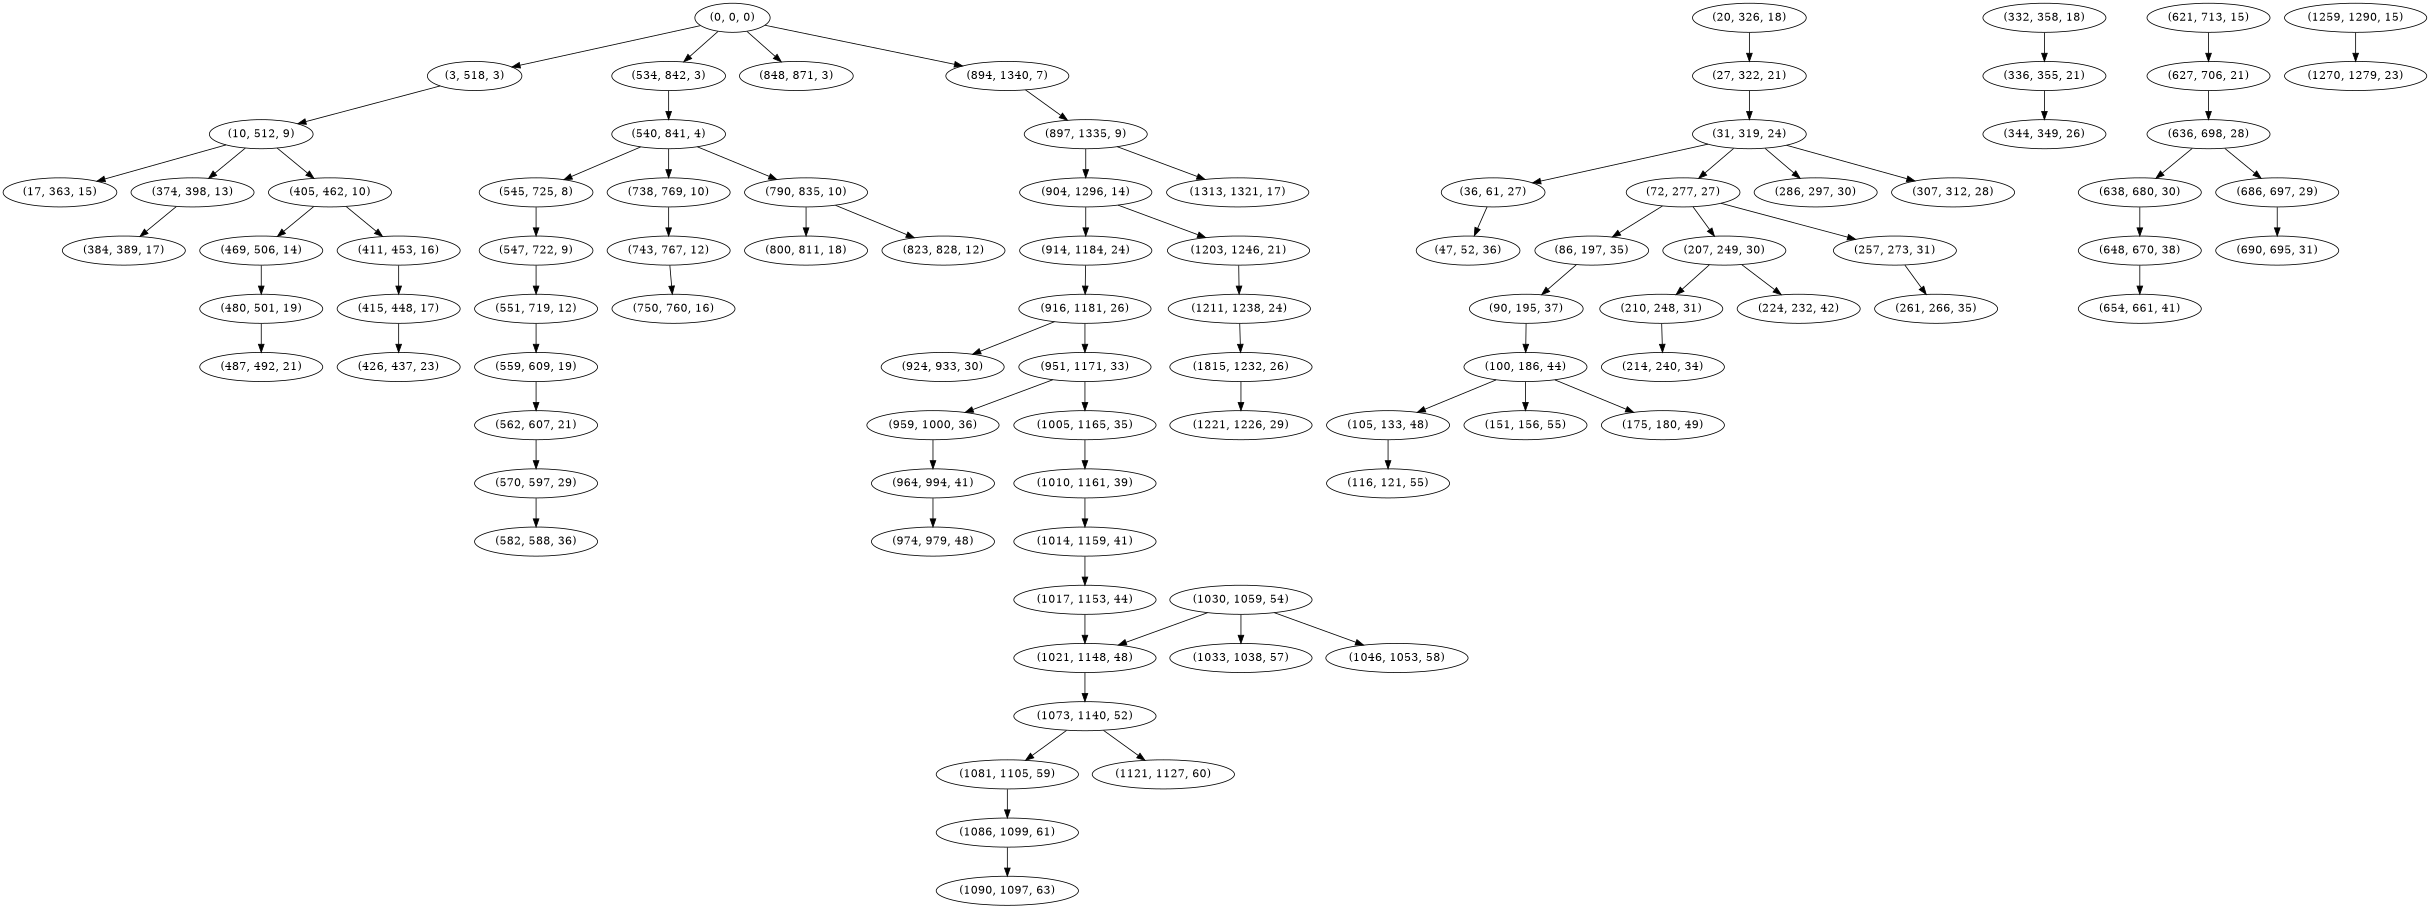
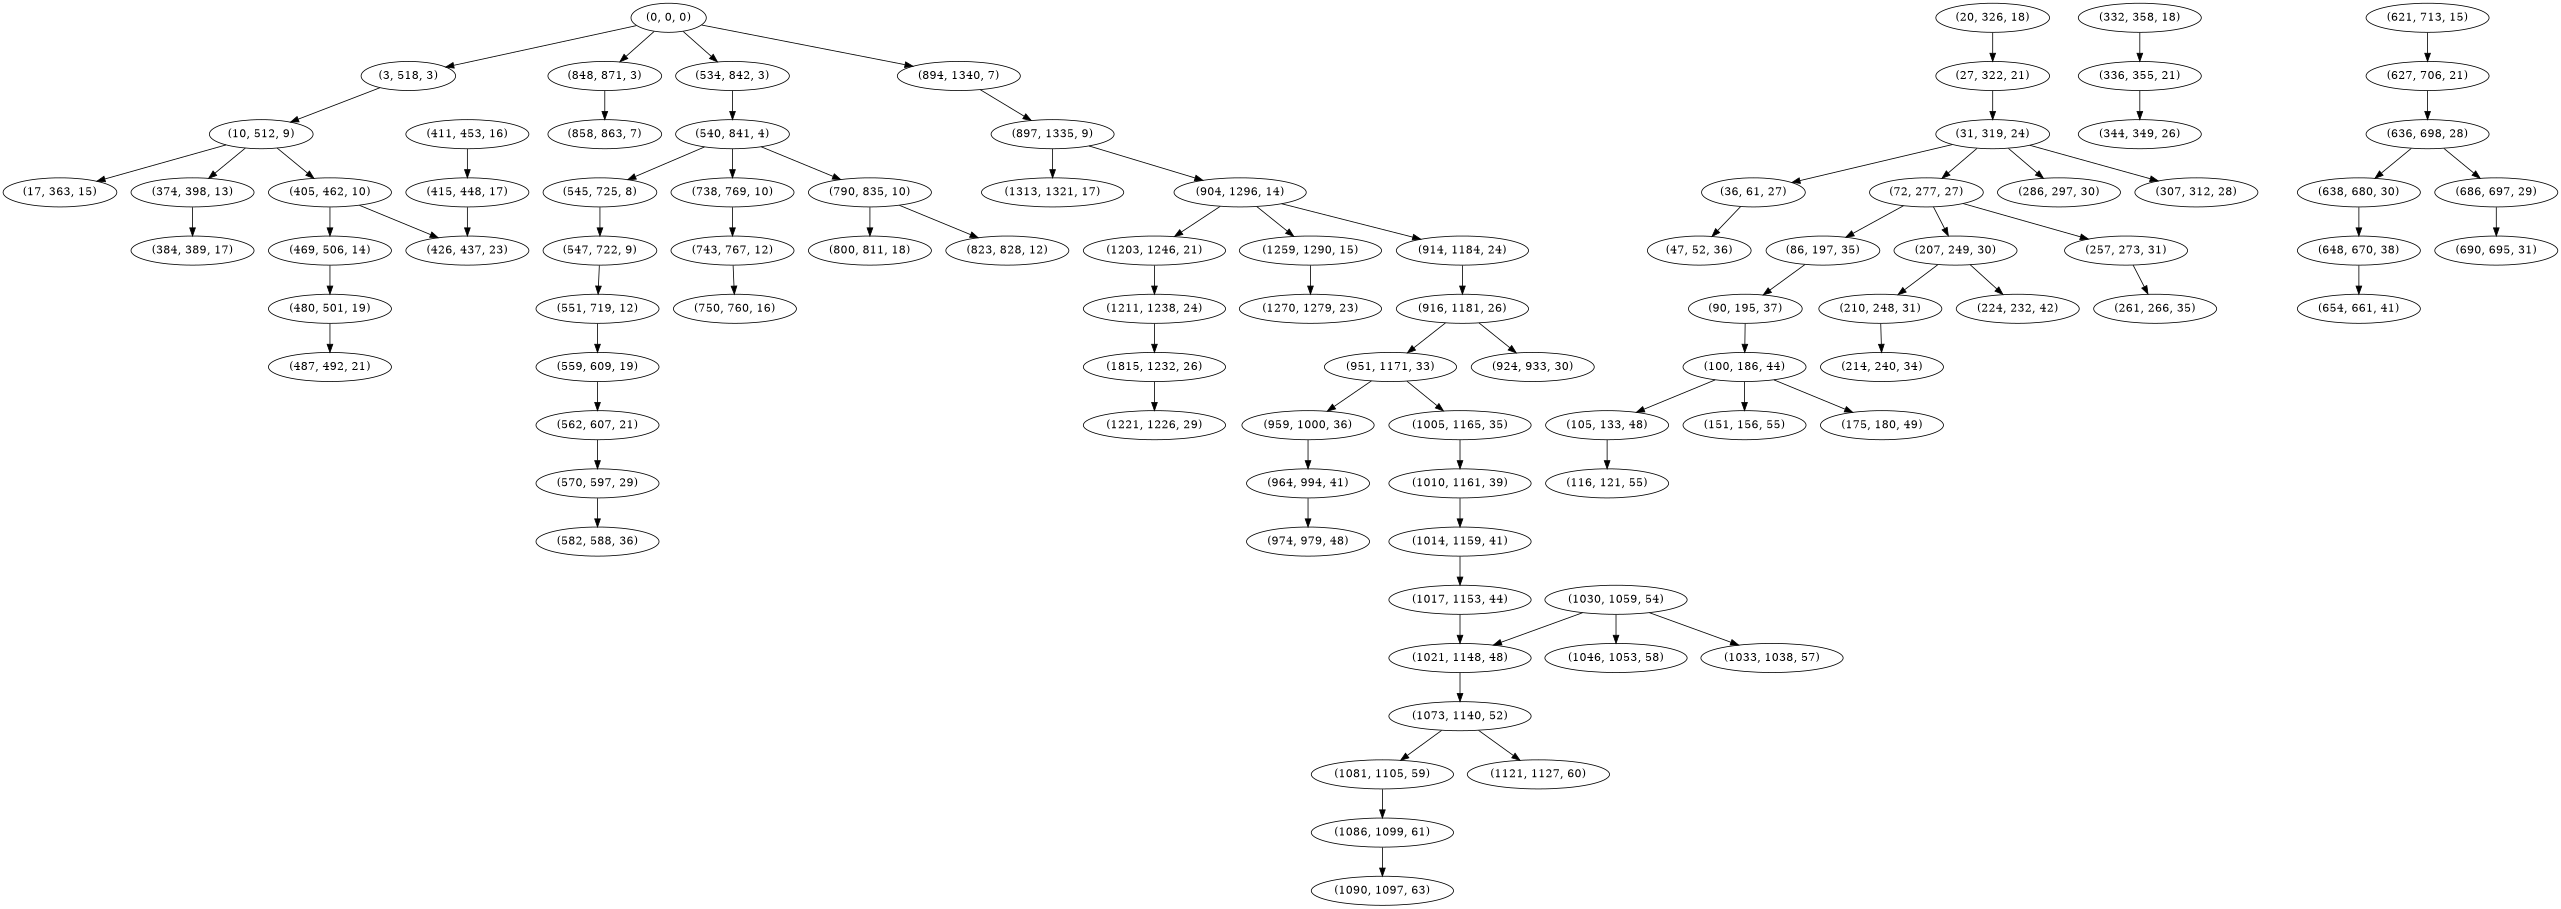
none -> (605, 134)
(361, 219) -> (395, 220)
none -> (1272, 219)
